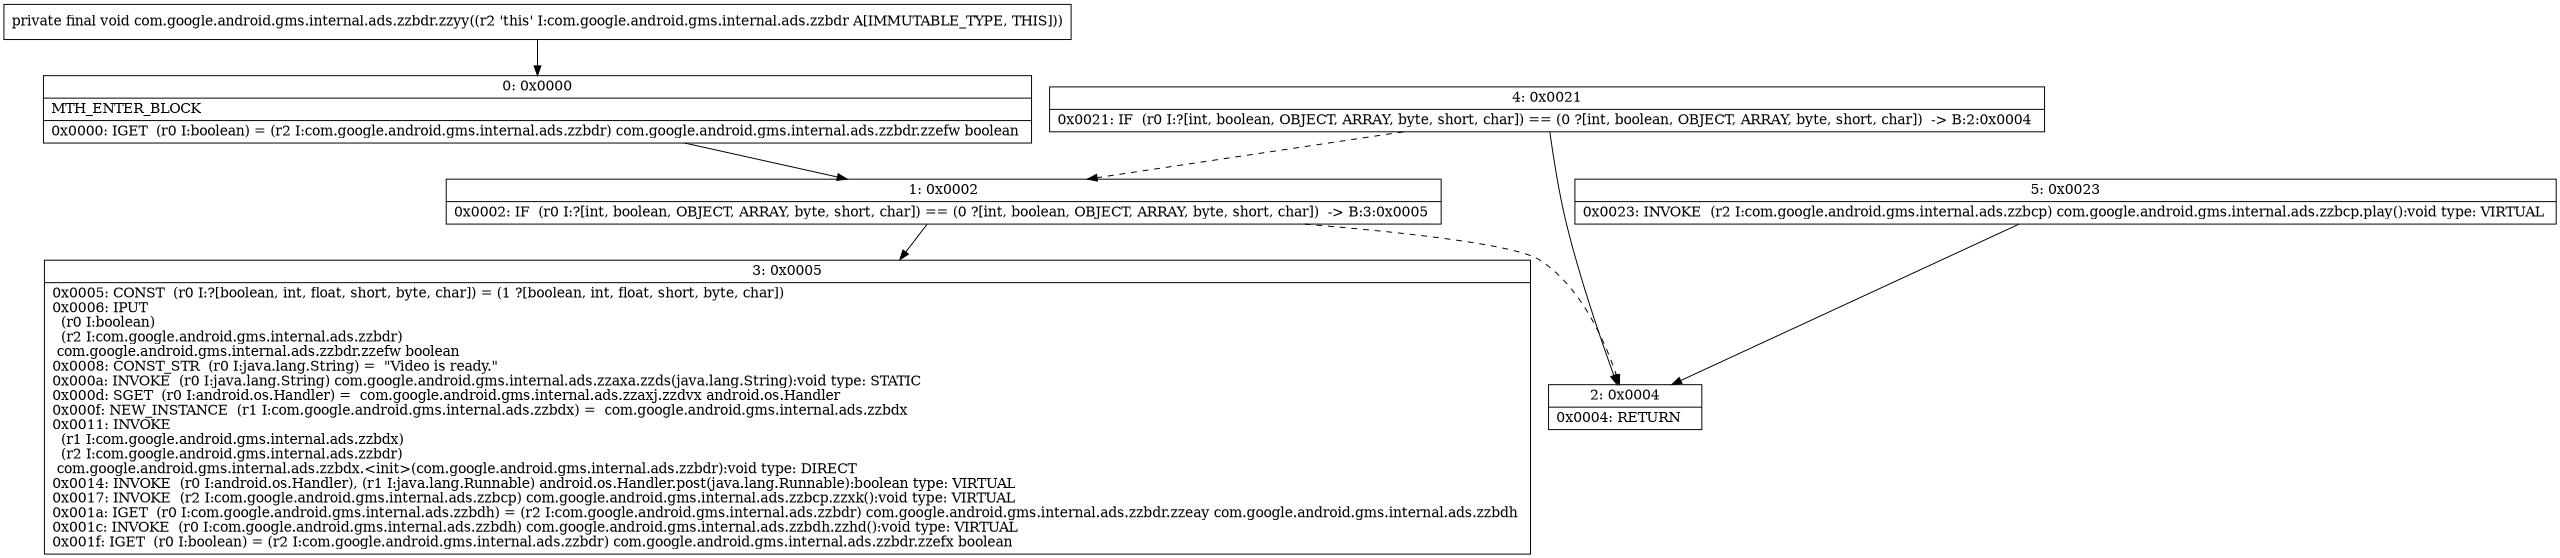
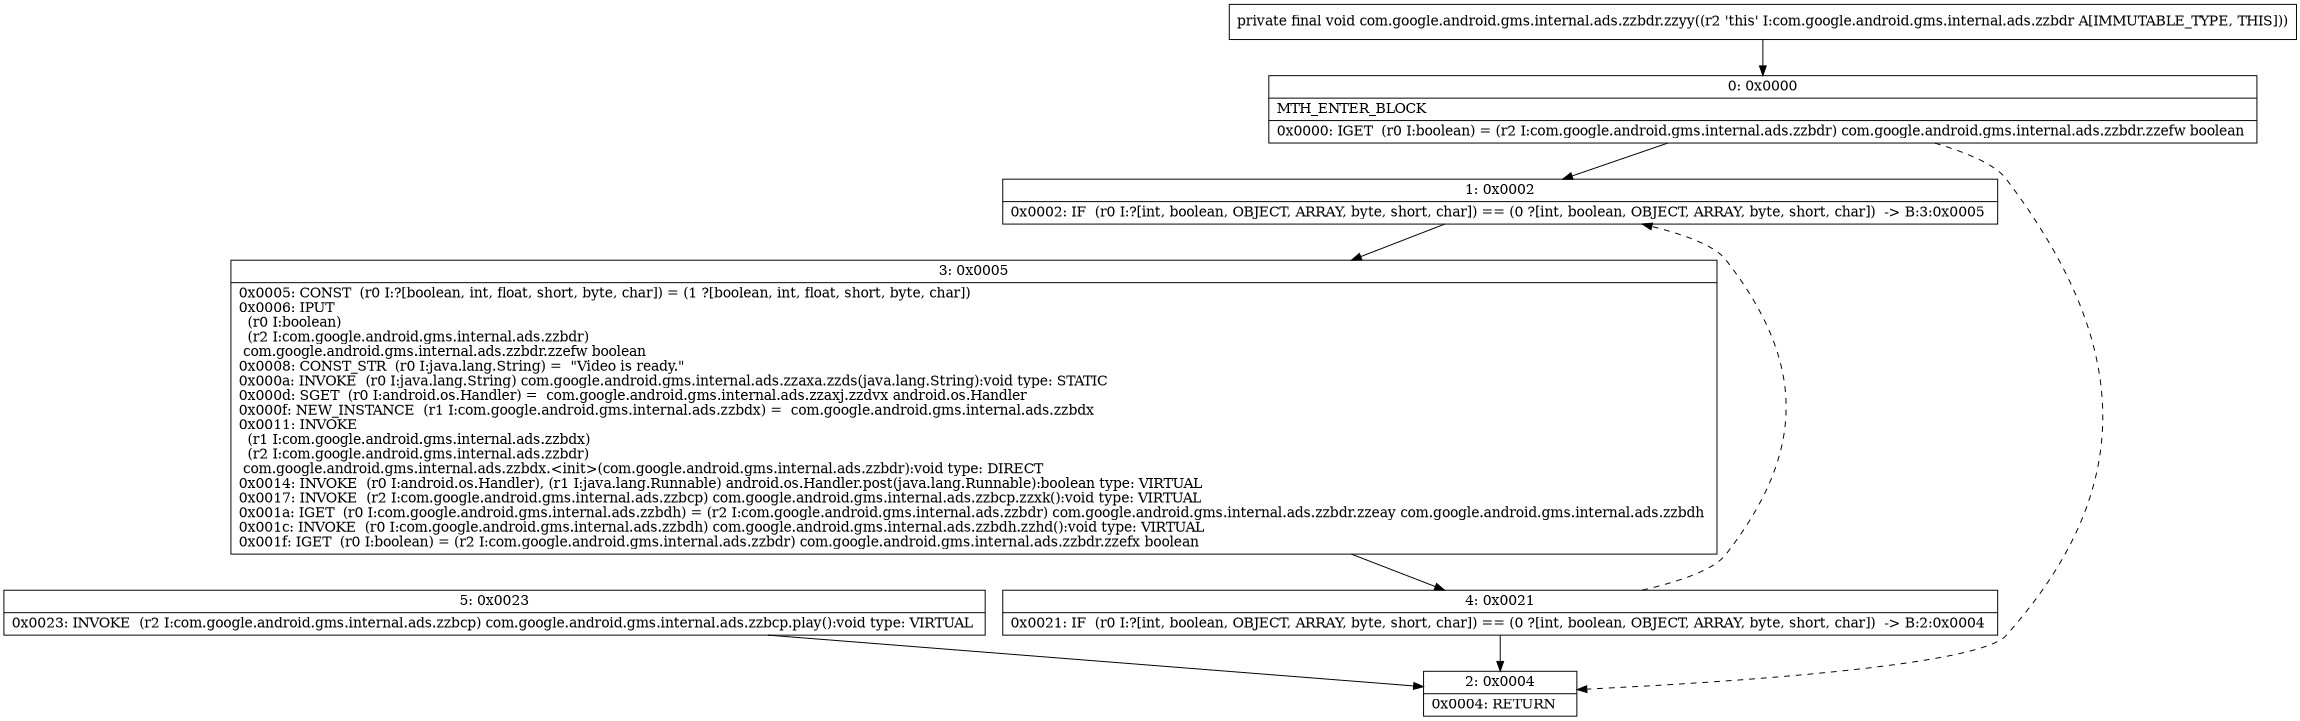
(1493, 246) -> (2054, 571)
none -> (1393, 570)
